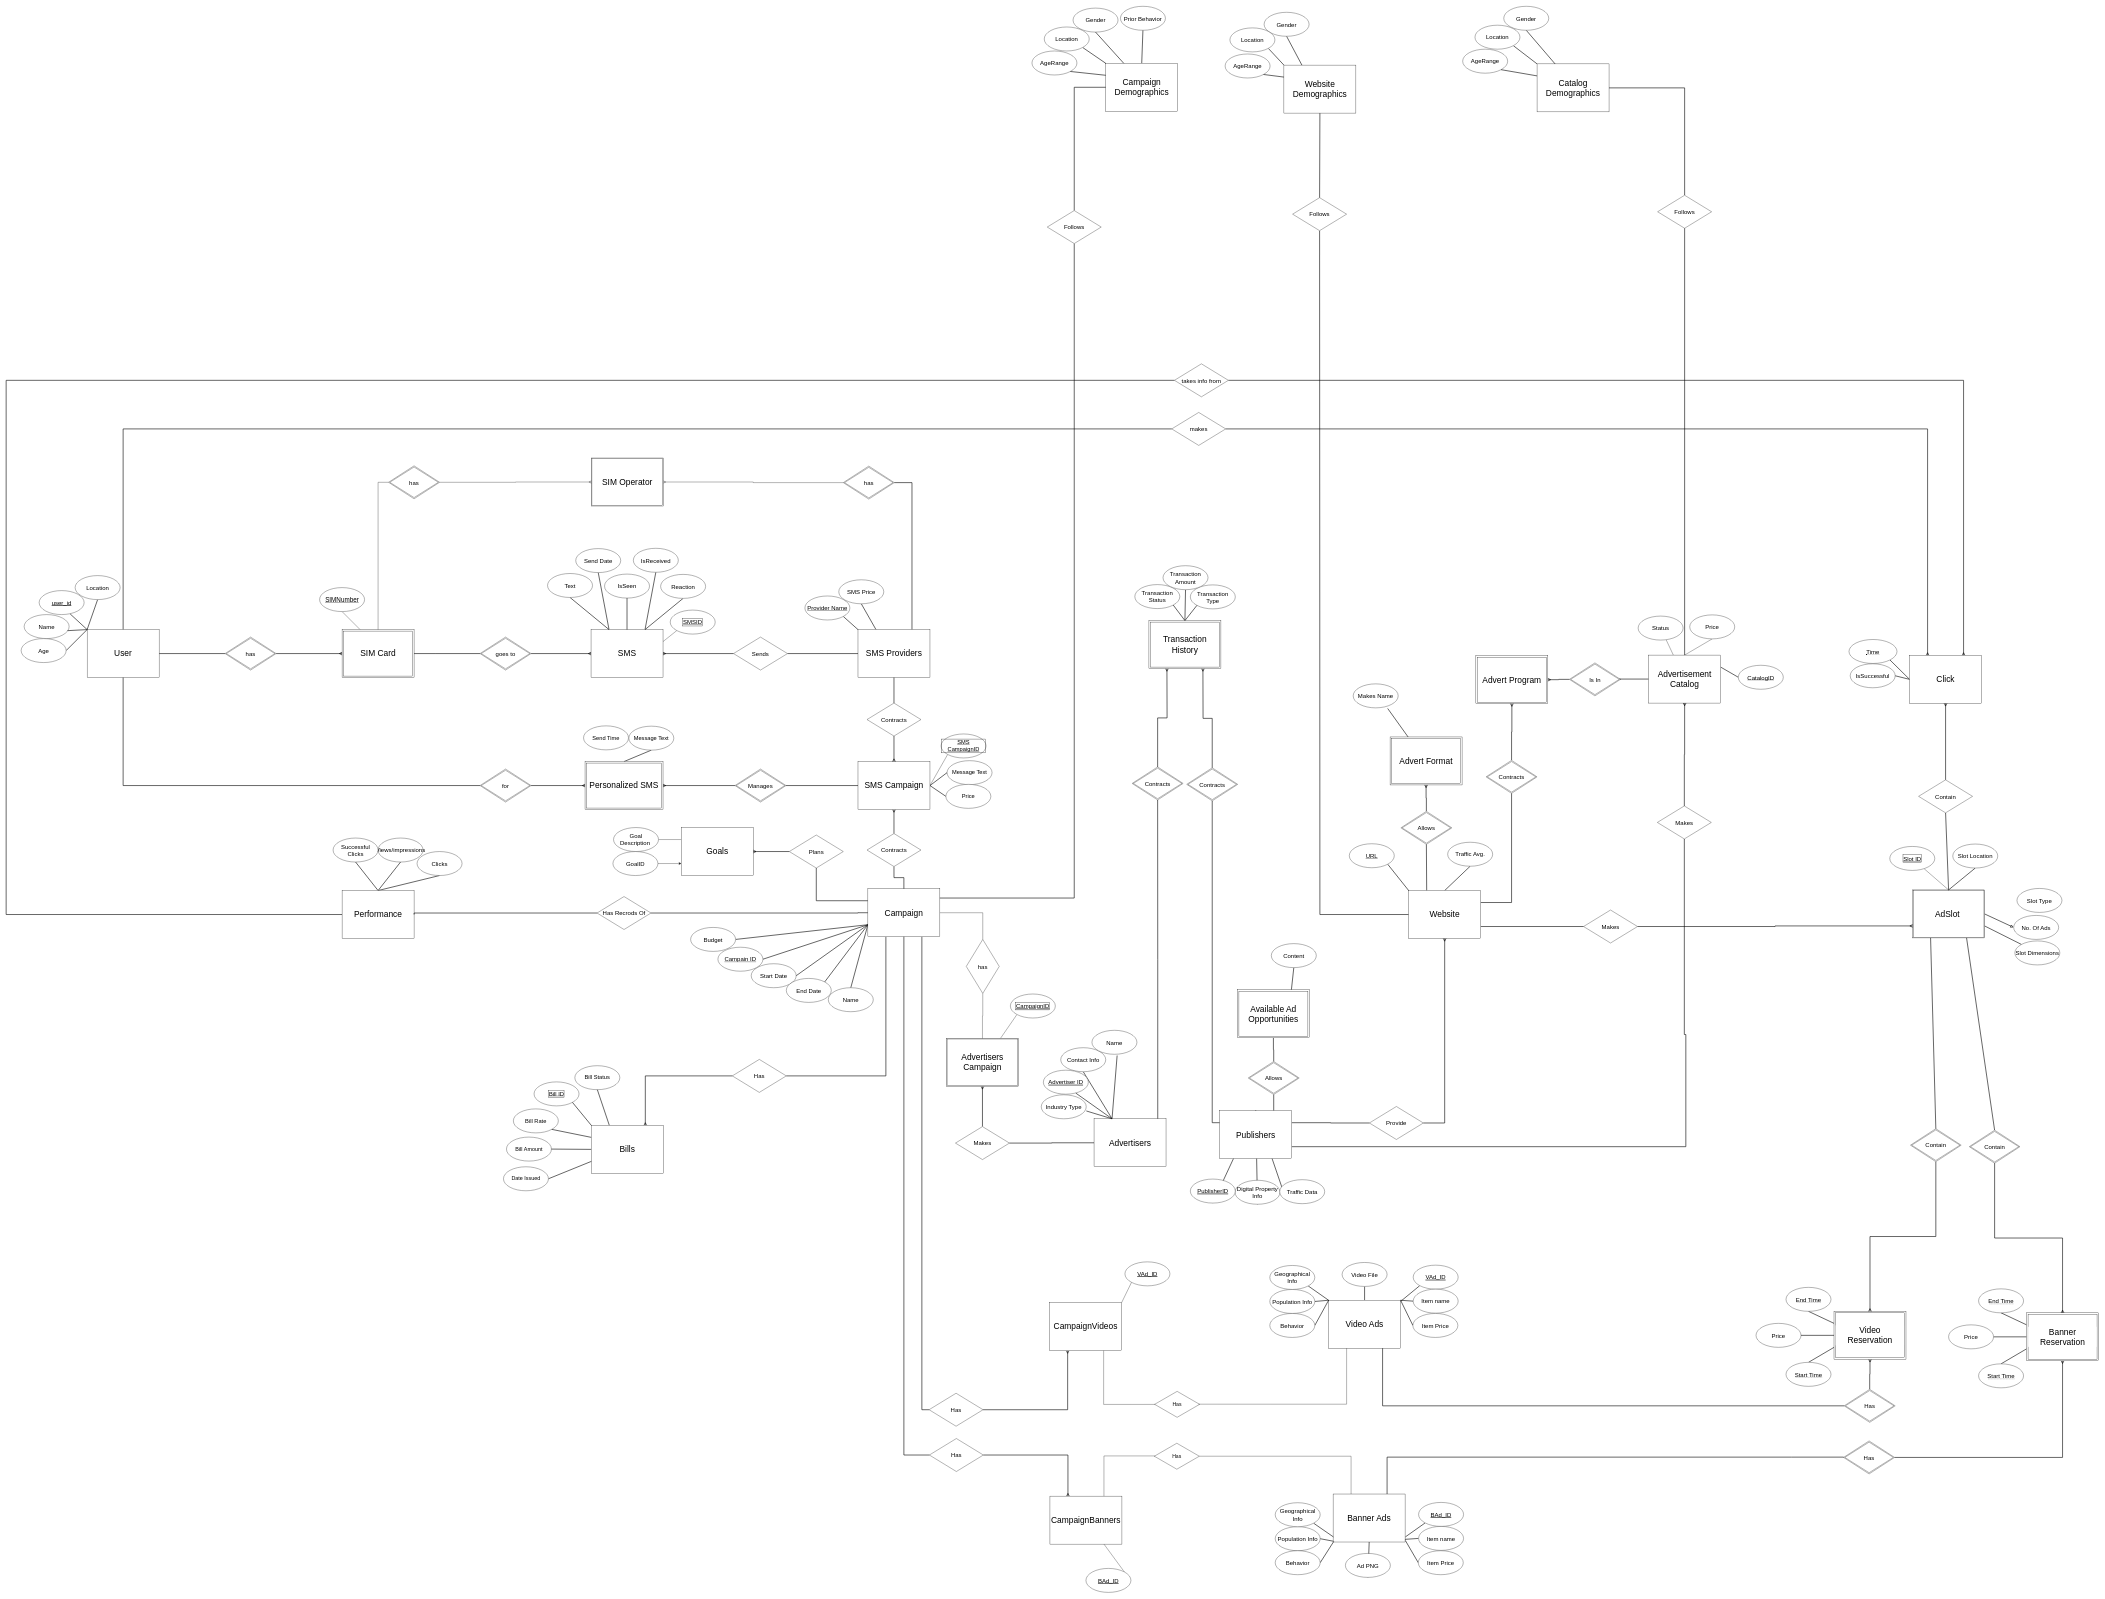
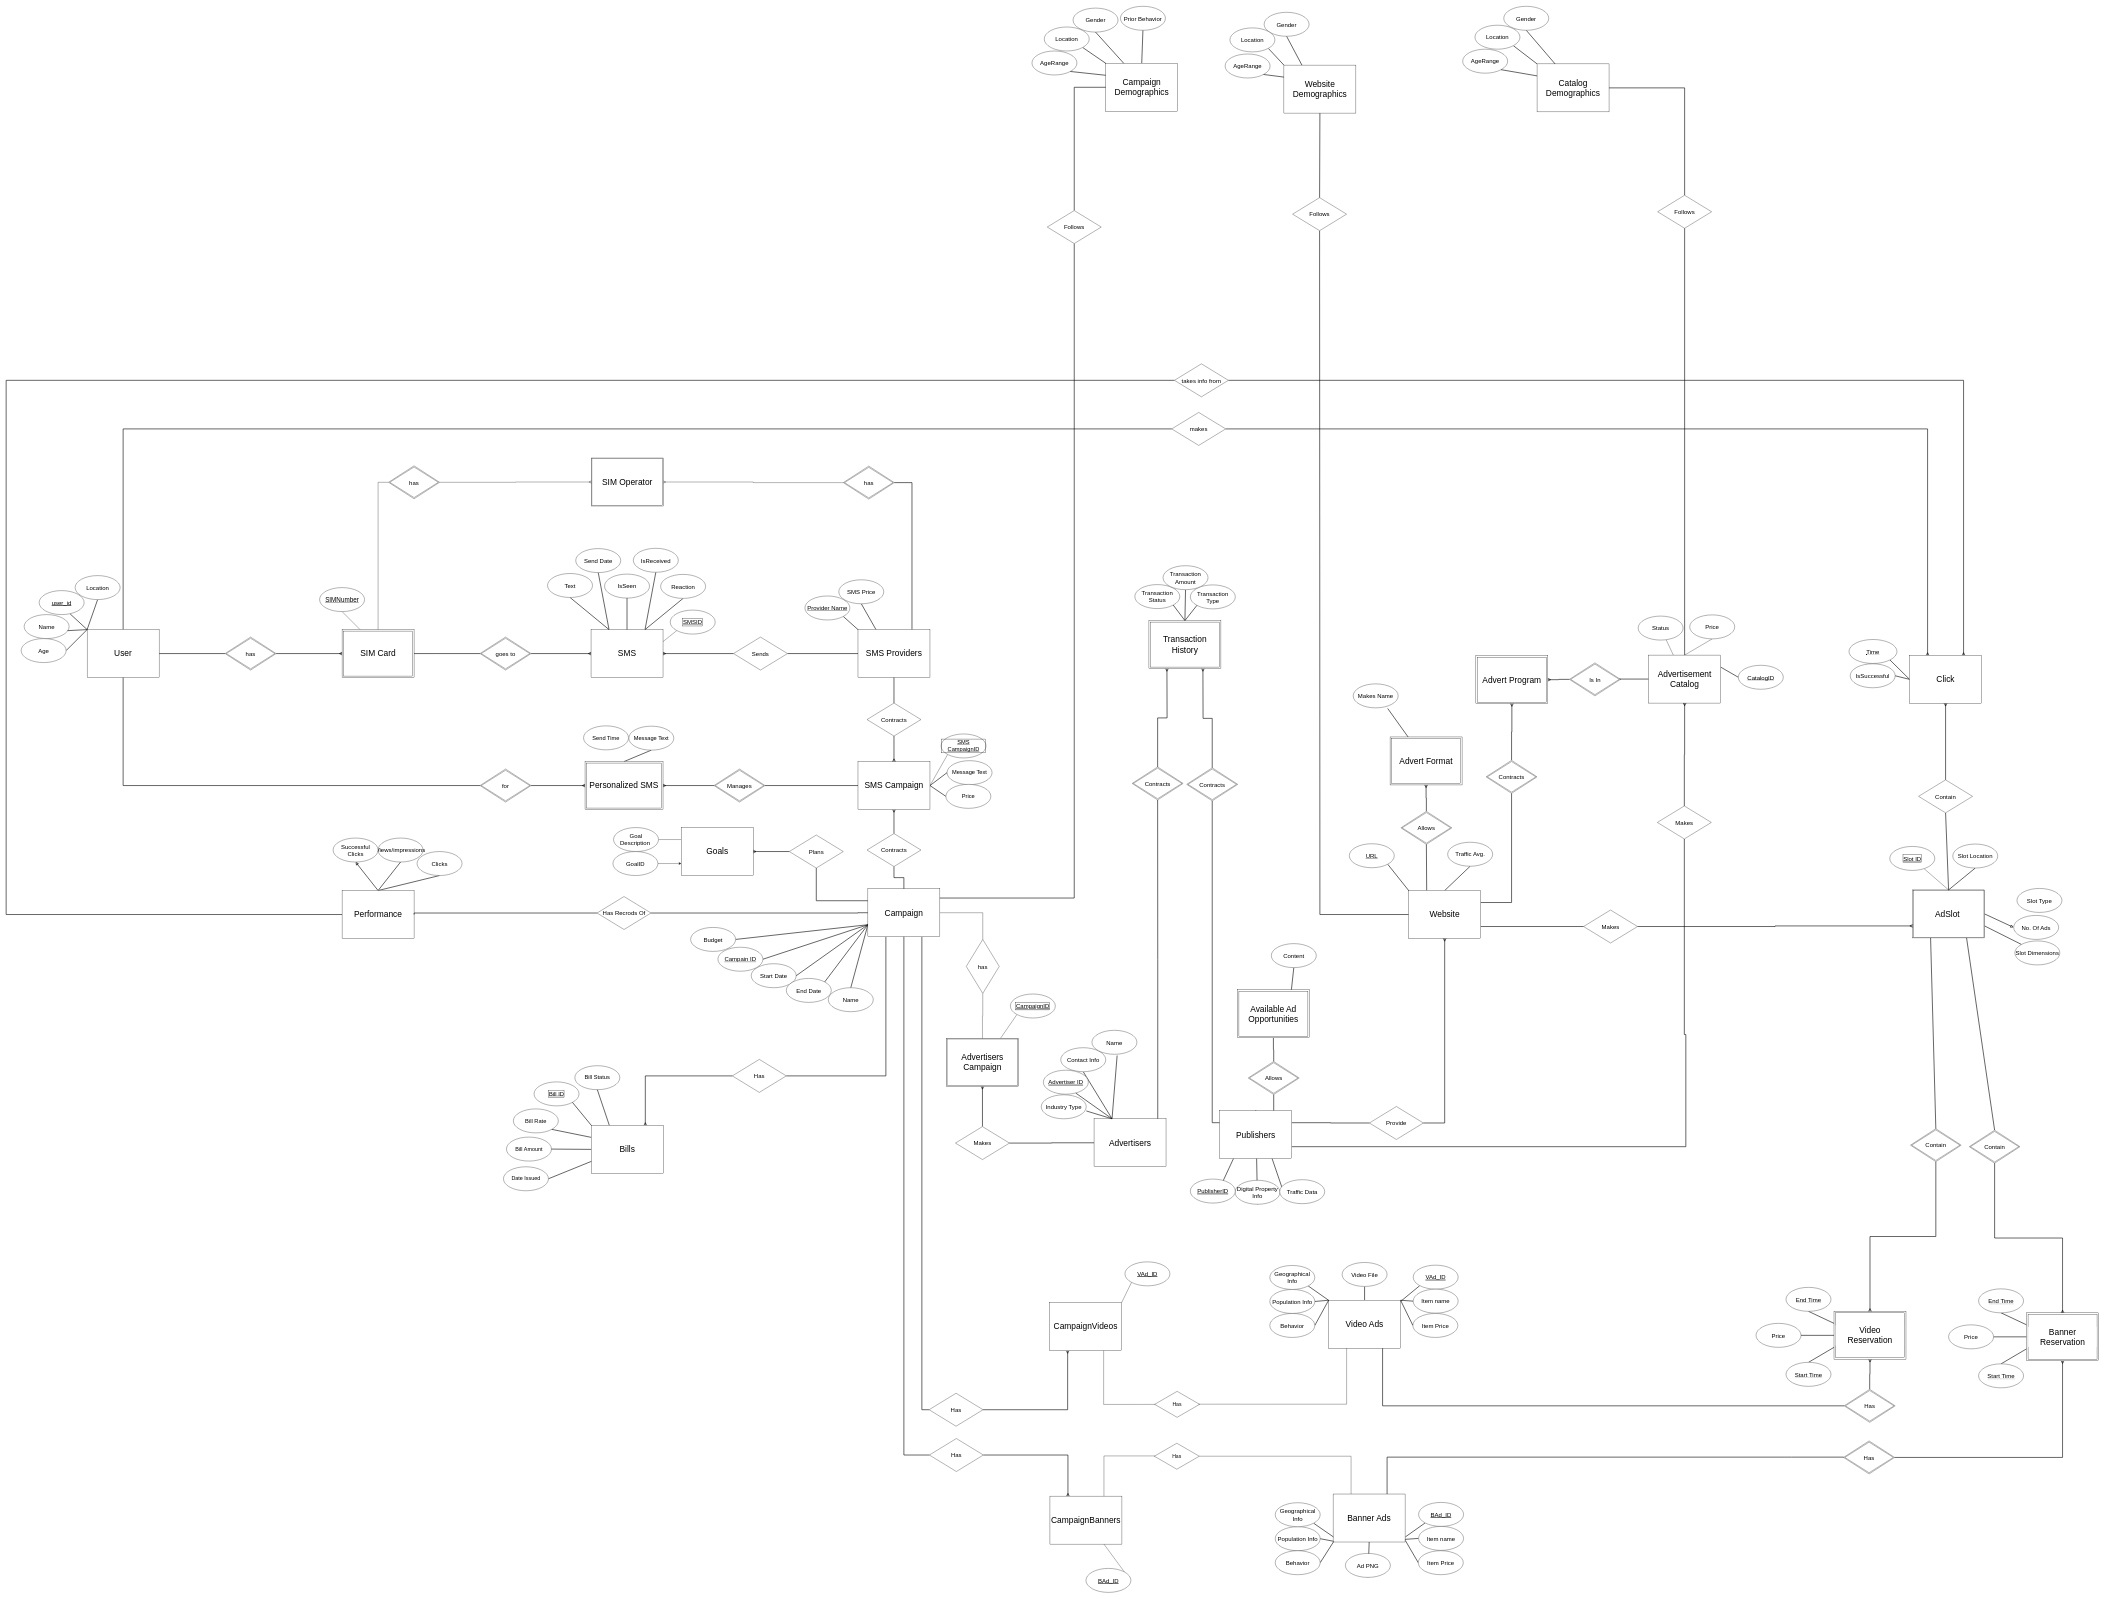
(761, 786) -> (740, 786)
(357, 864) -> (358, 865)
